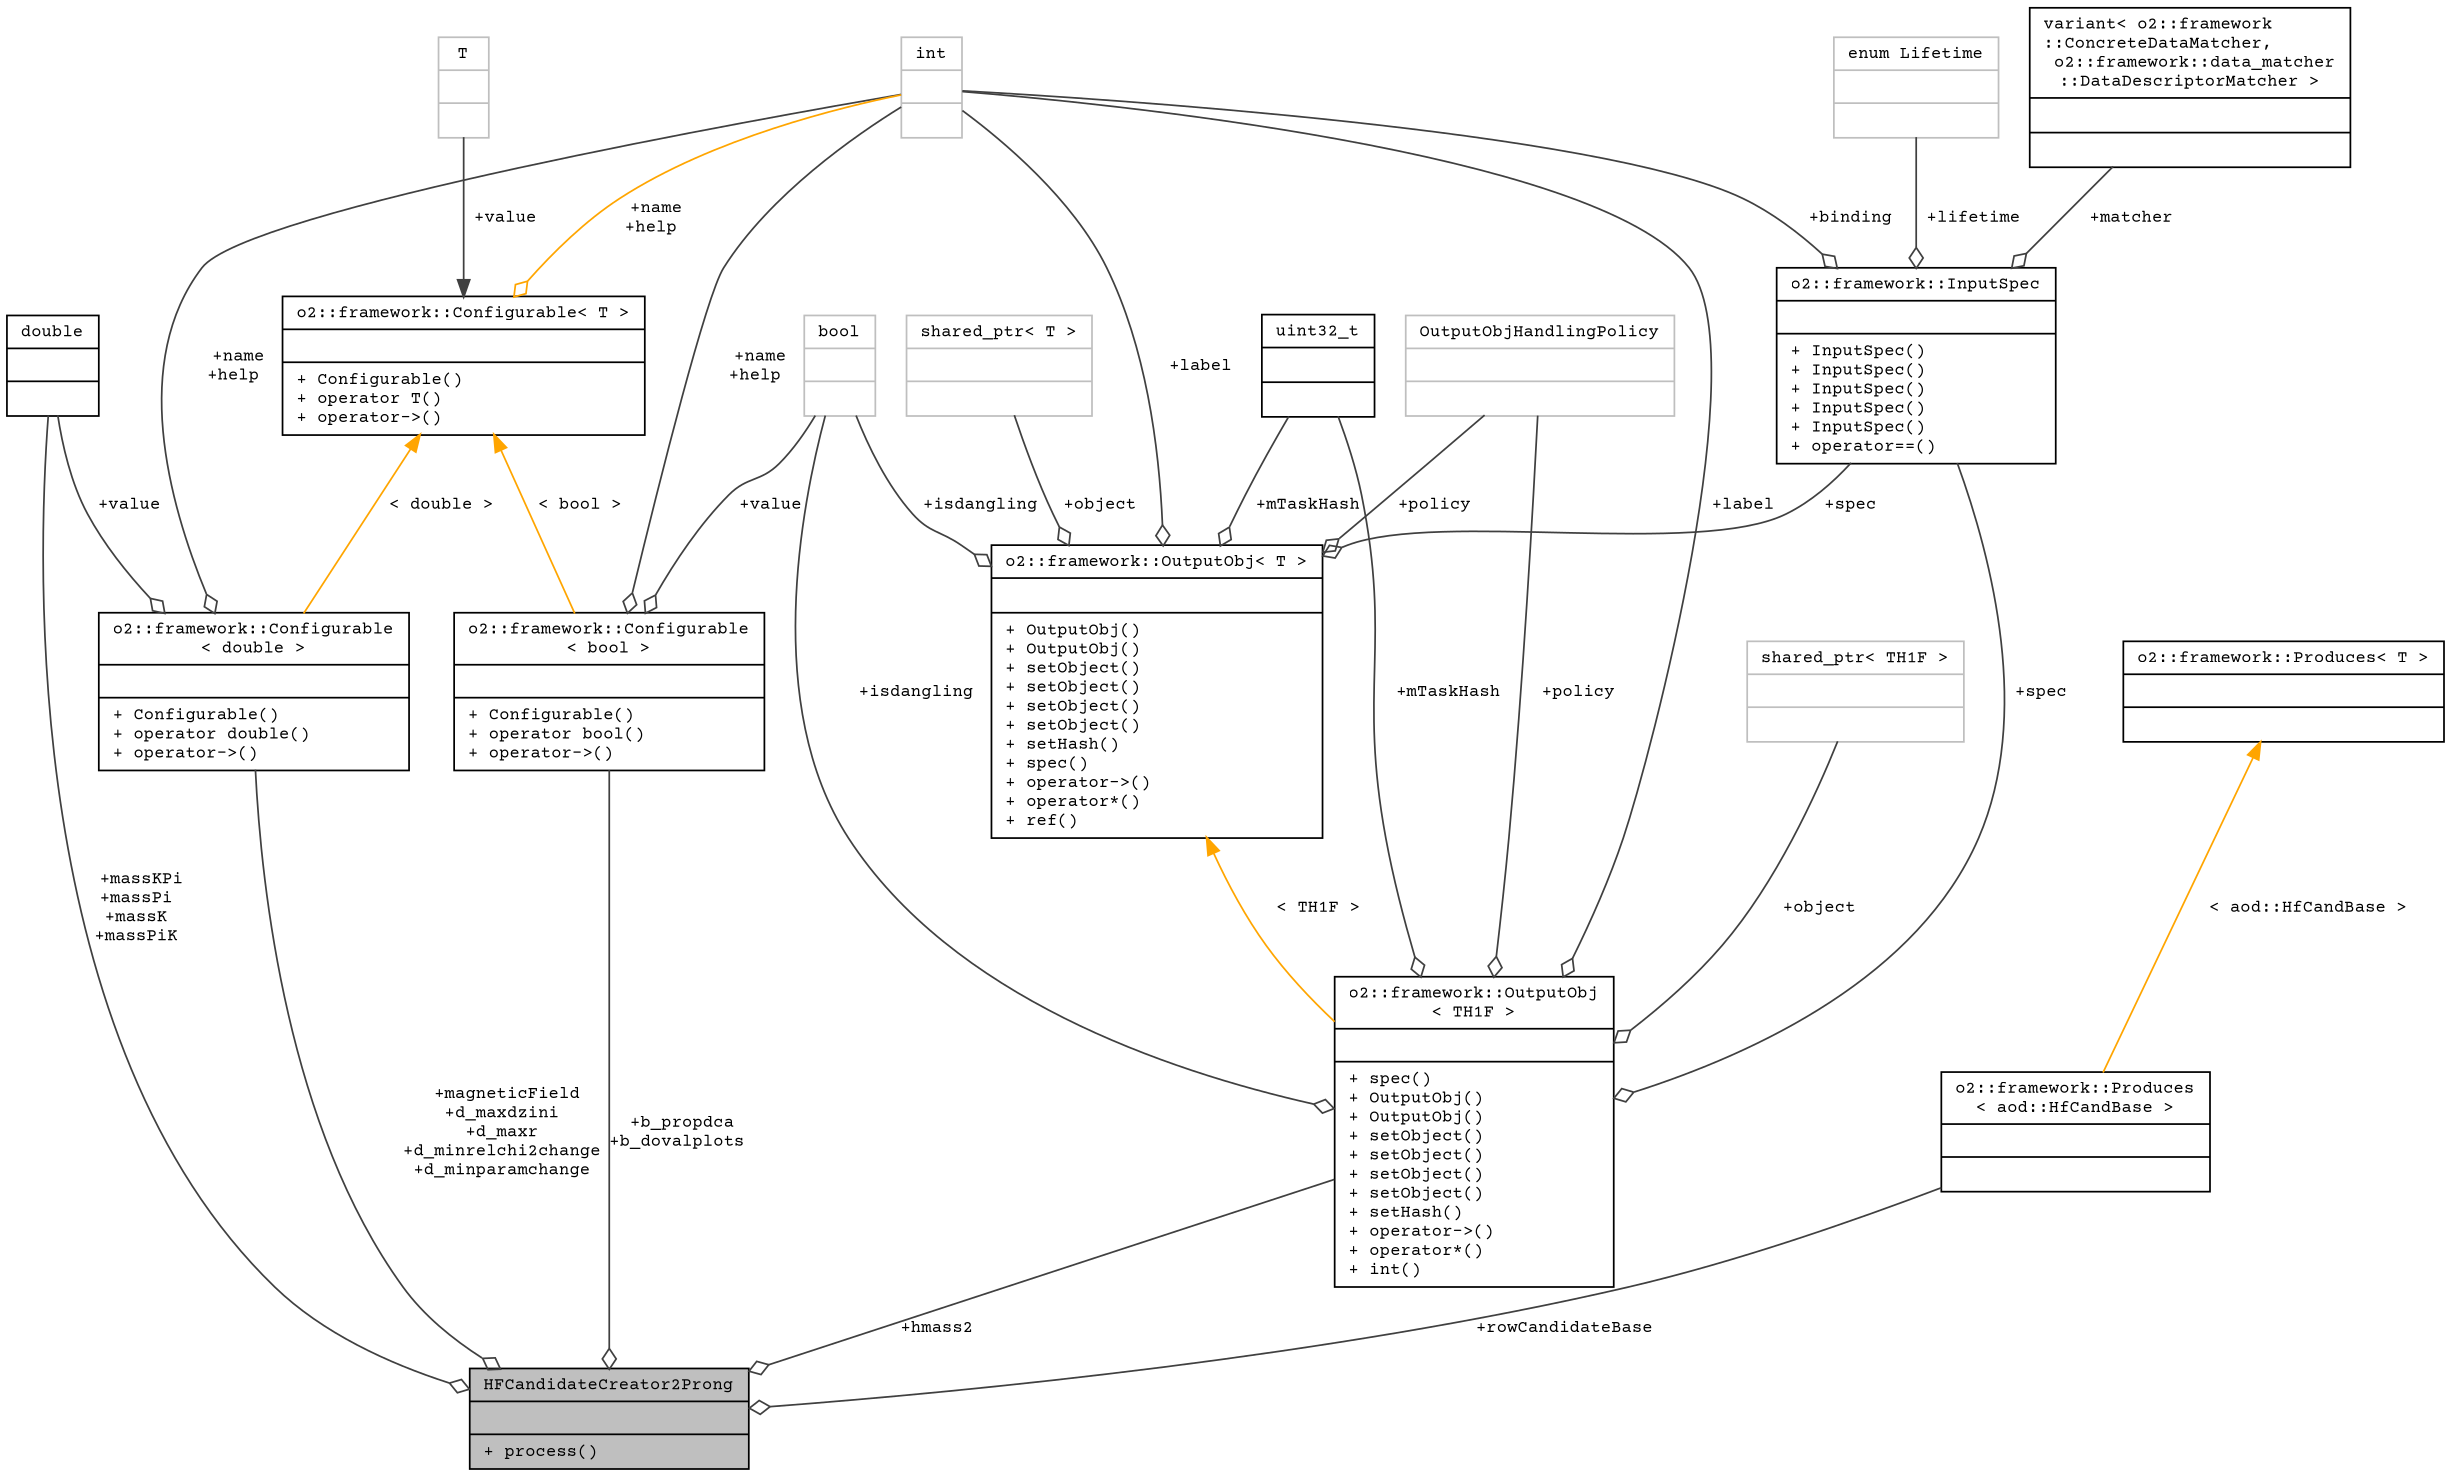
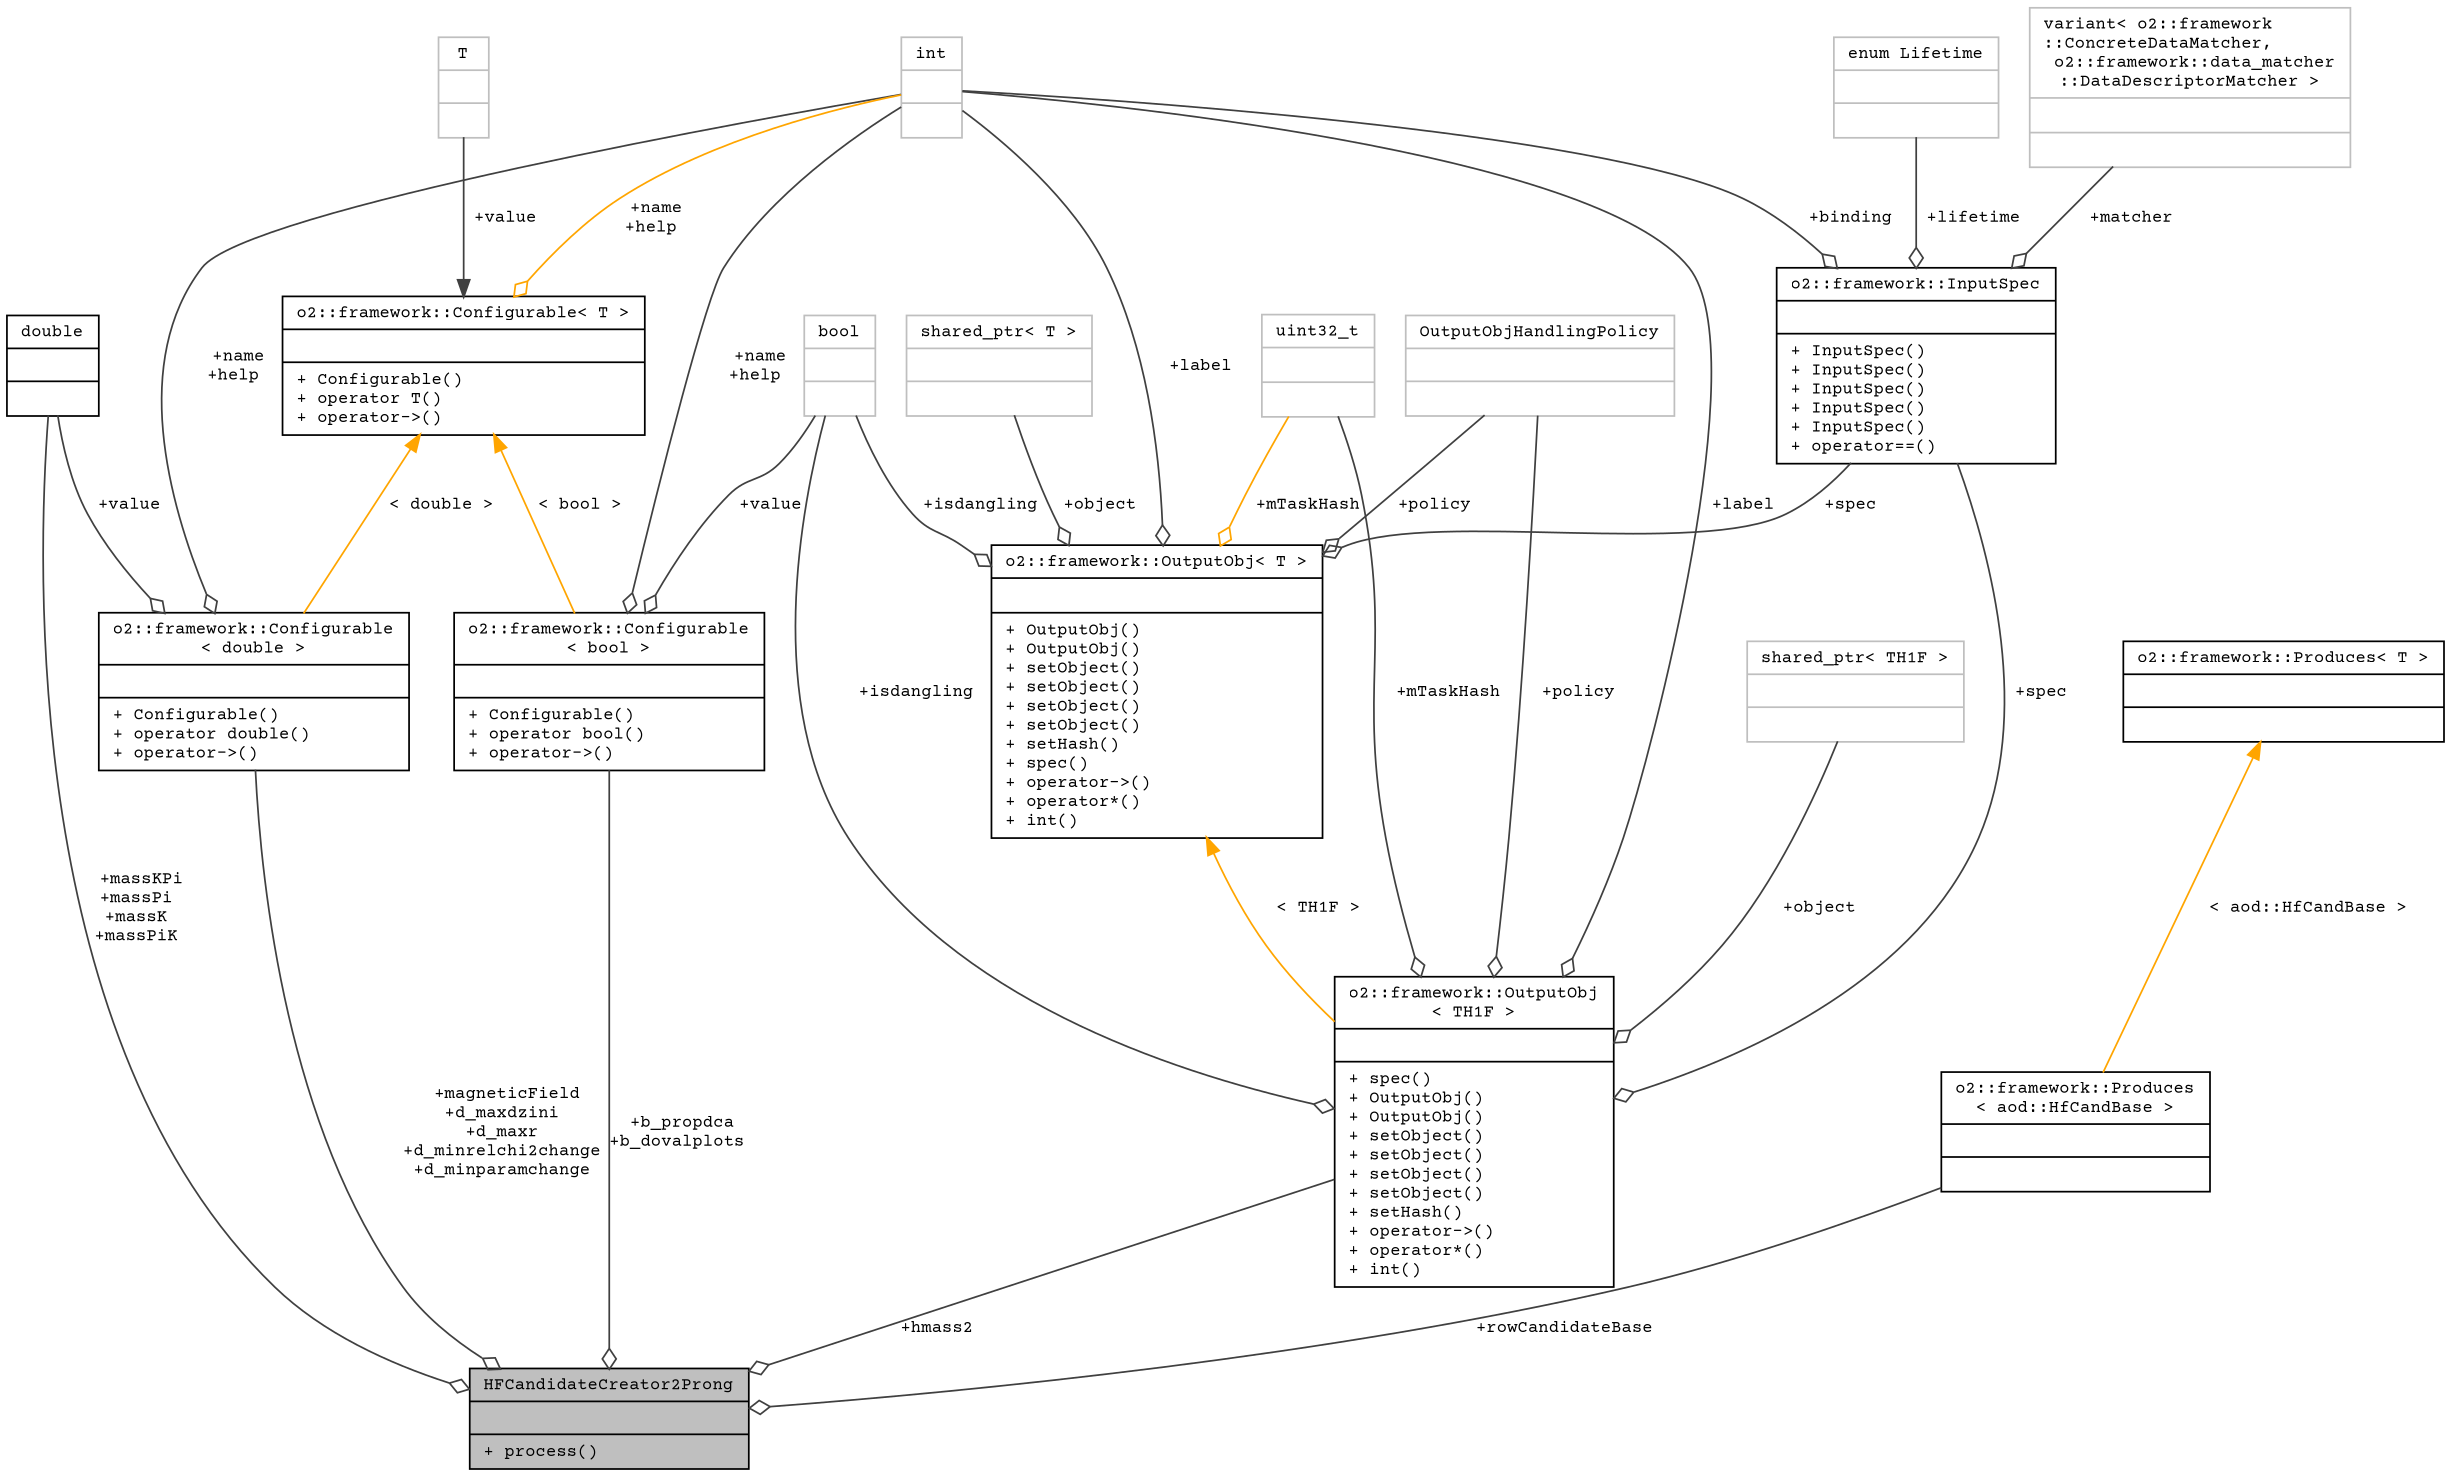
(2190, 88) -> (2190, 88)
(1318, 366) -> (1318, 366)
(1258, 471) -> (1258, 471)
(1043, 820) -> (1043, 820)
